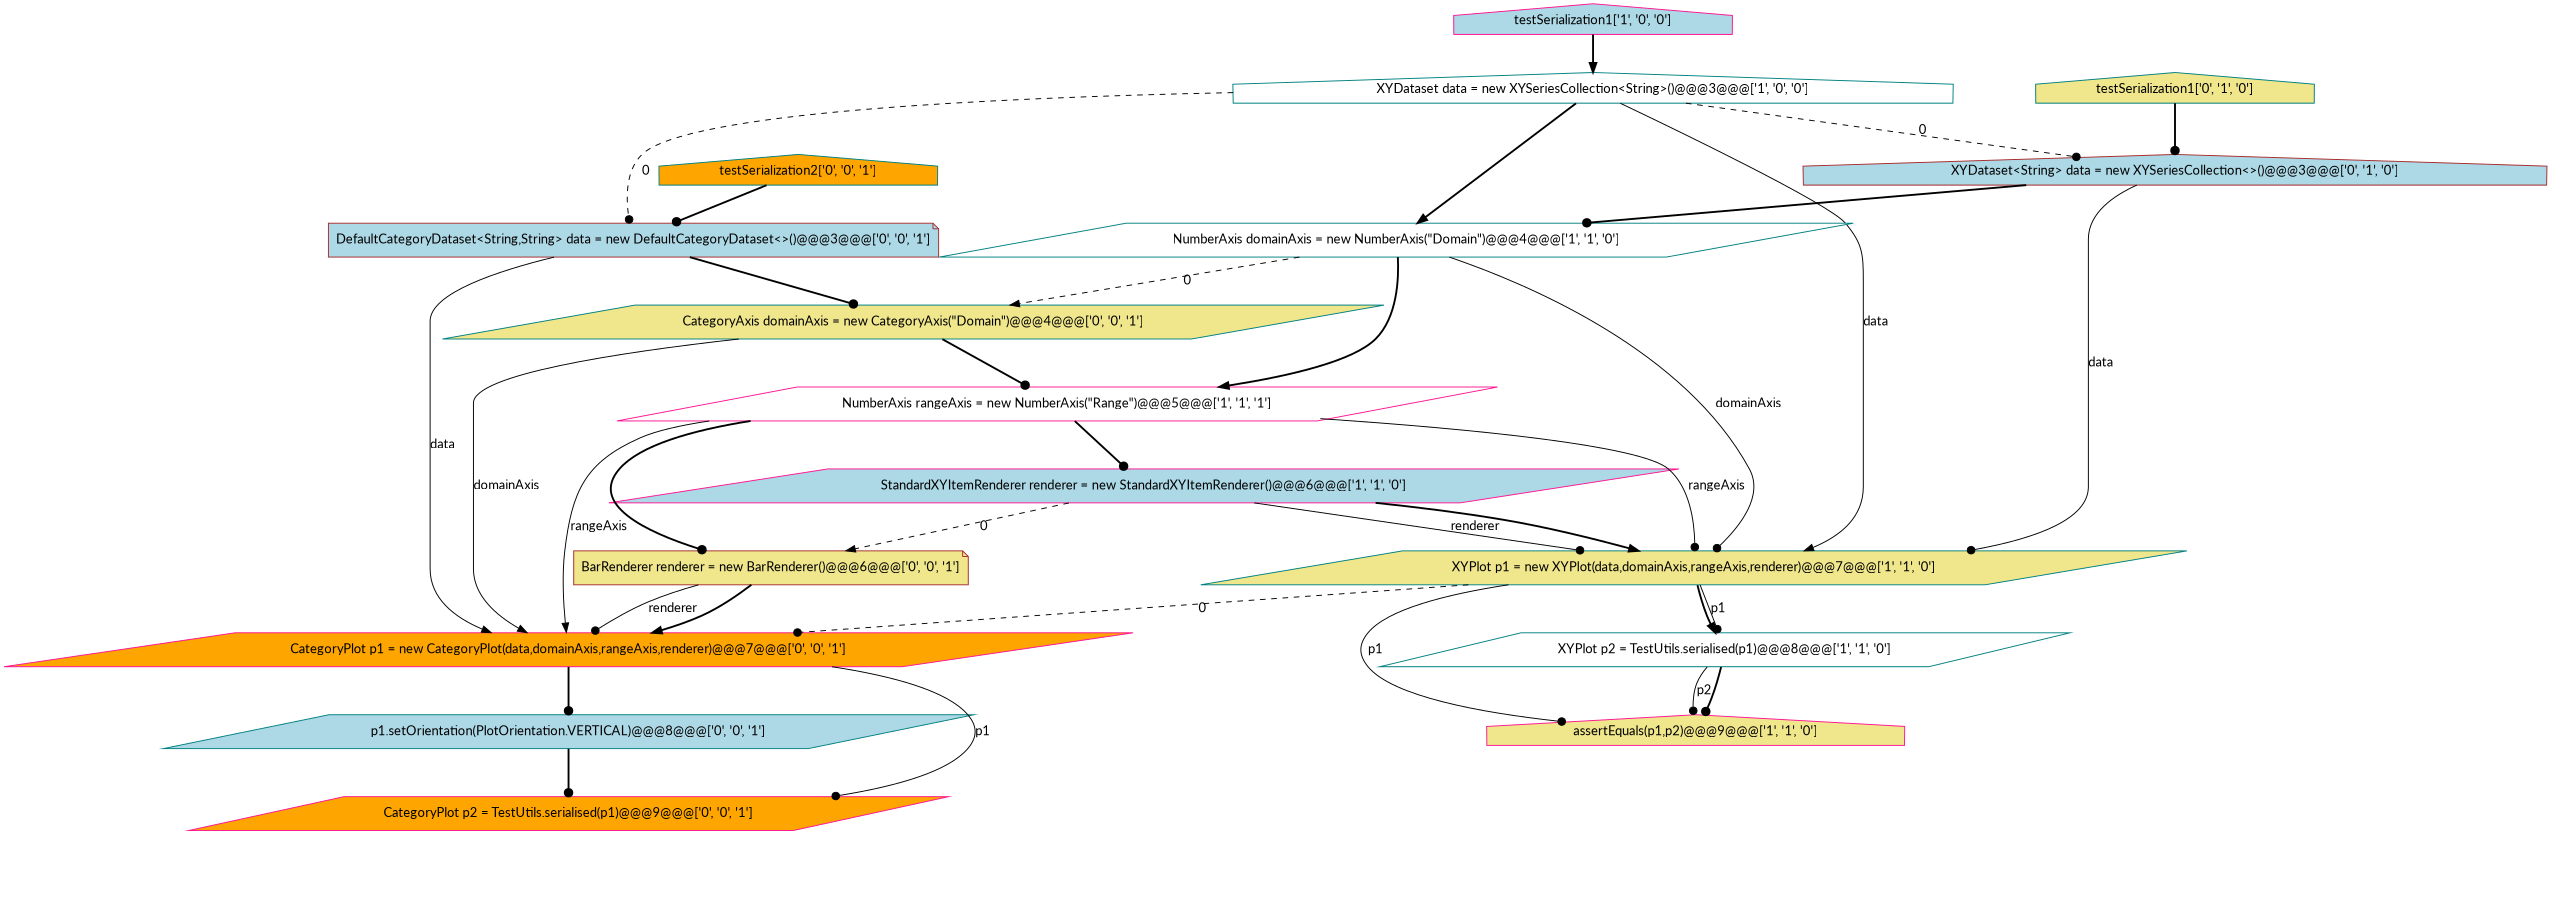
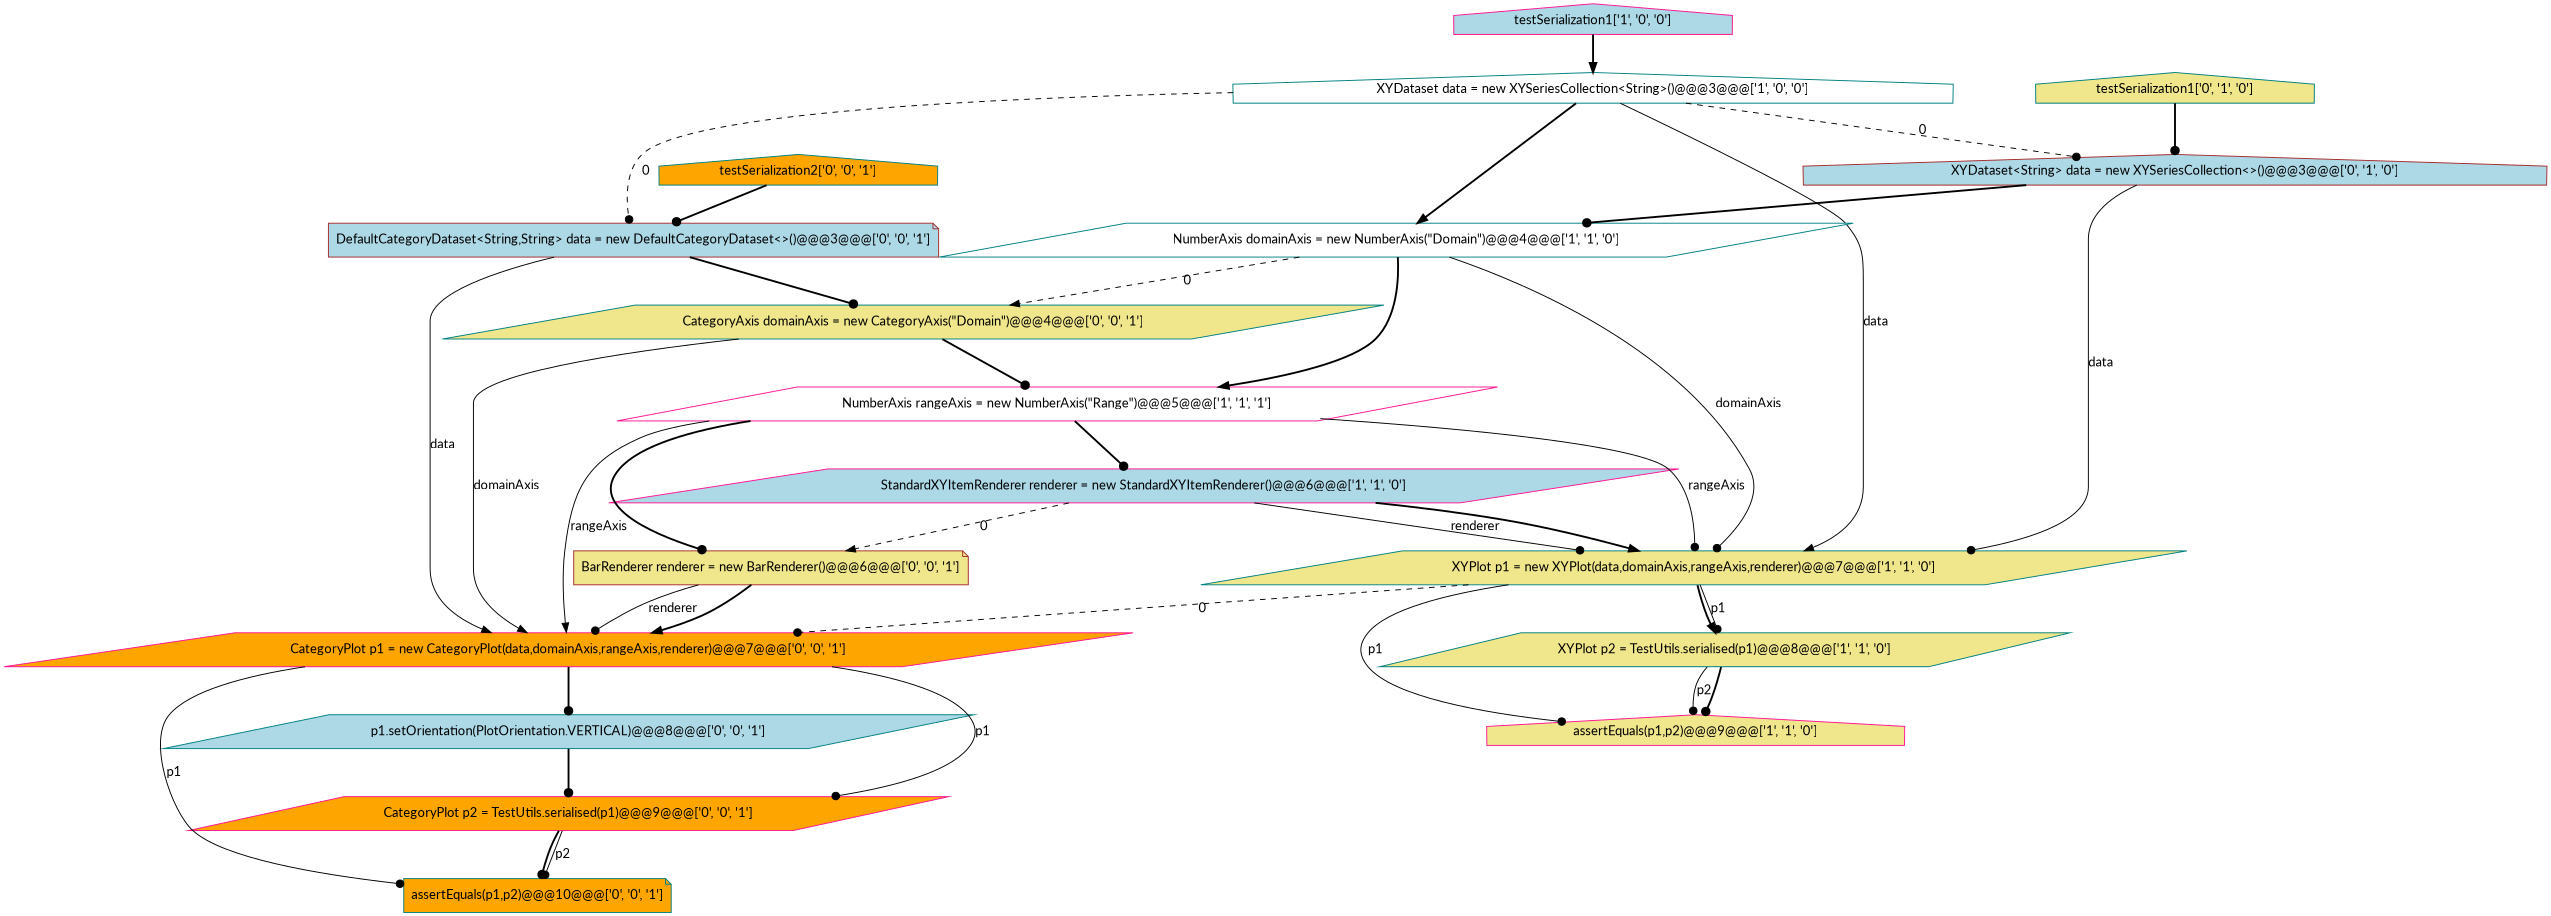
(1725, 650) -> (1725, 650)
none -> (537, 896)
